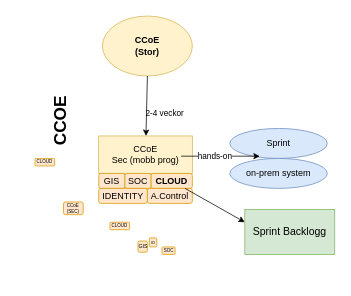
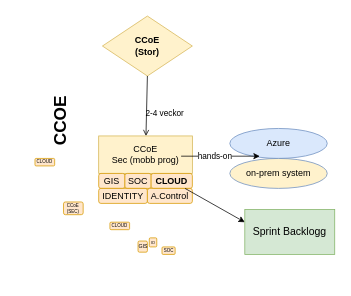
(147, 46) -> (147, 46)
(146, 129) -> (146, 131)
(279, 144) -> (279, 144)
(279, 174) -> (279, 174)
